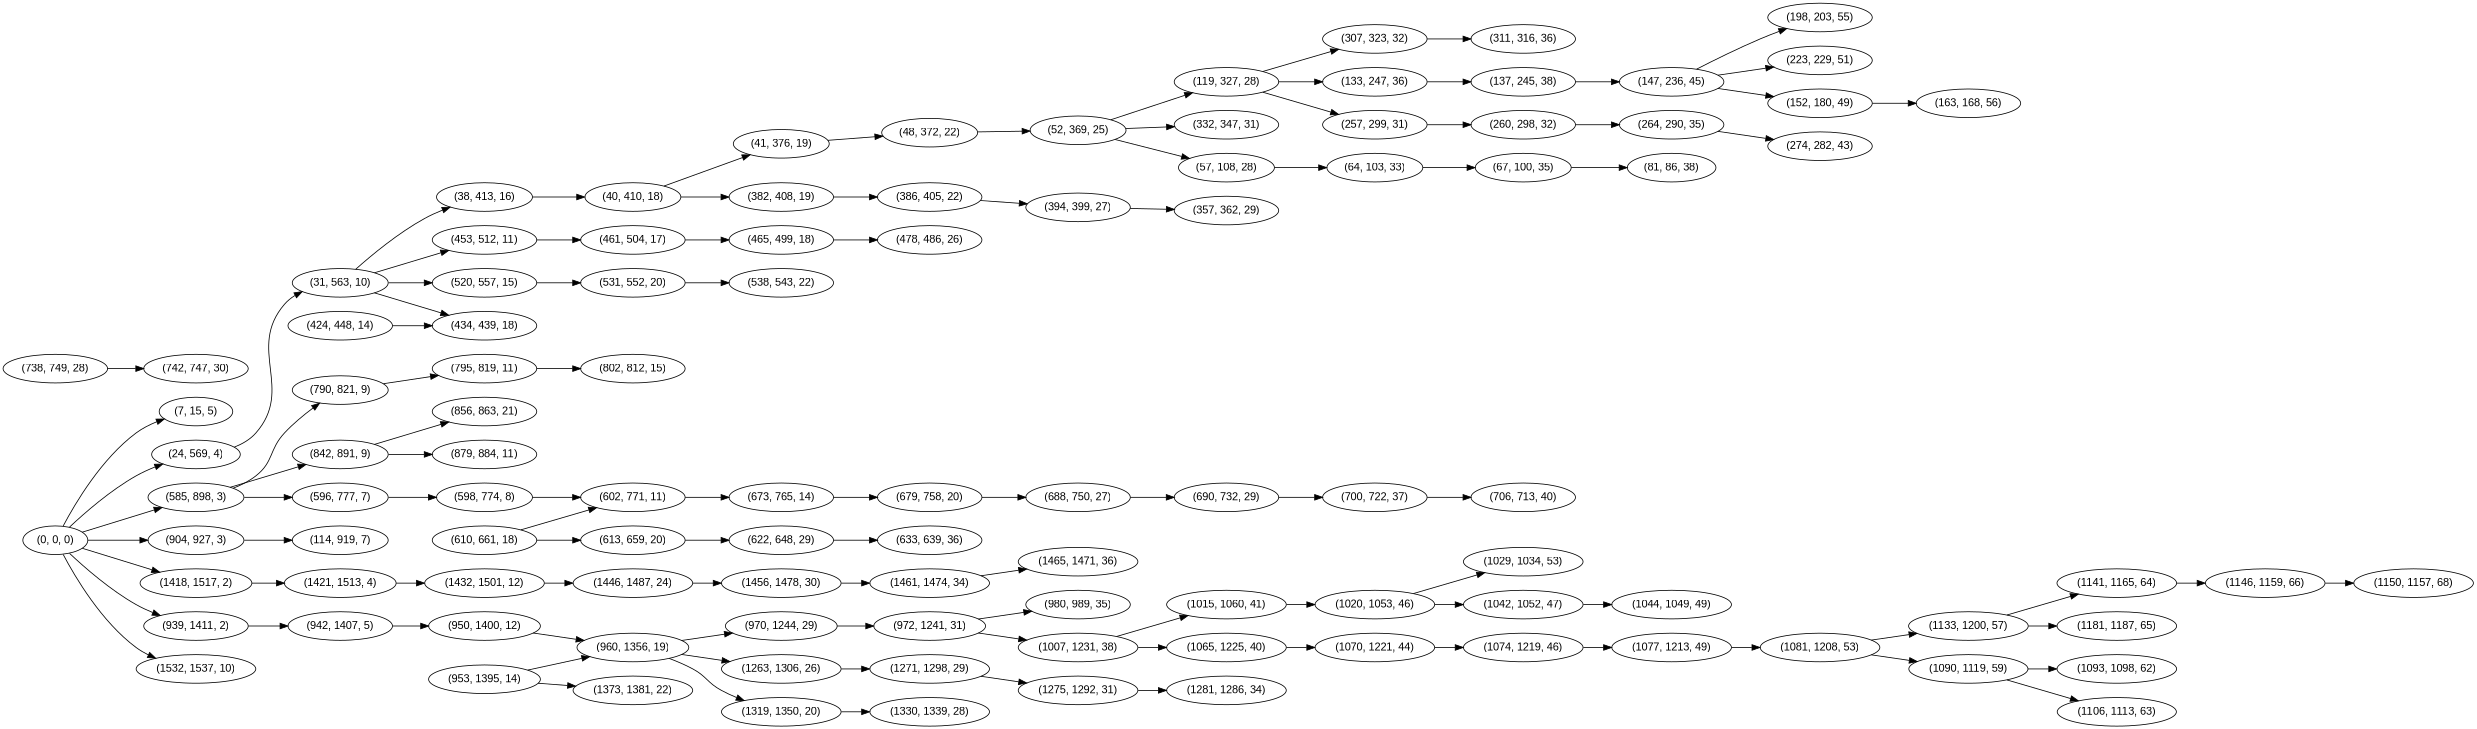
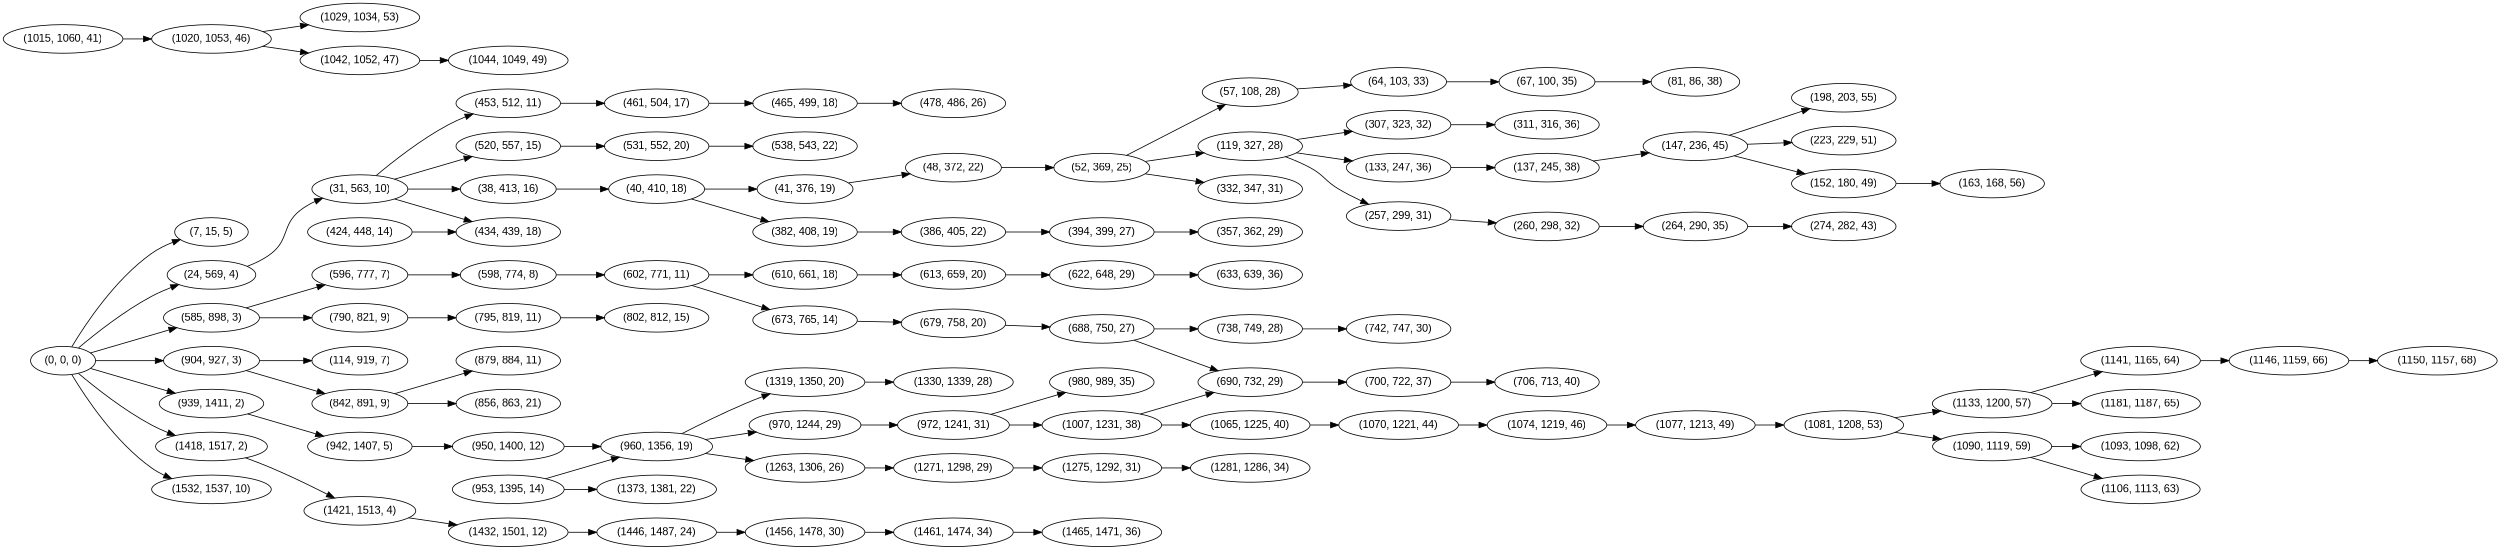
none -> (1172, 329)
(264, 477) -> (282, 381)
(555, 520) -> (727, 275)
(1148, 627) -> (1173, 404)
